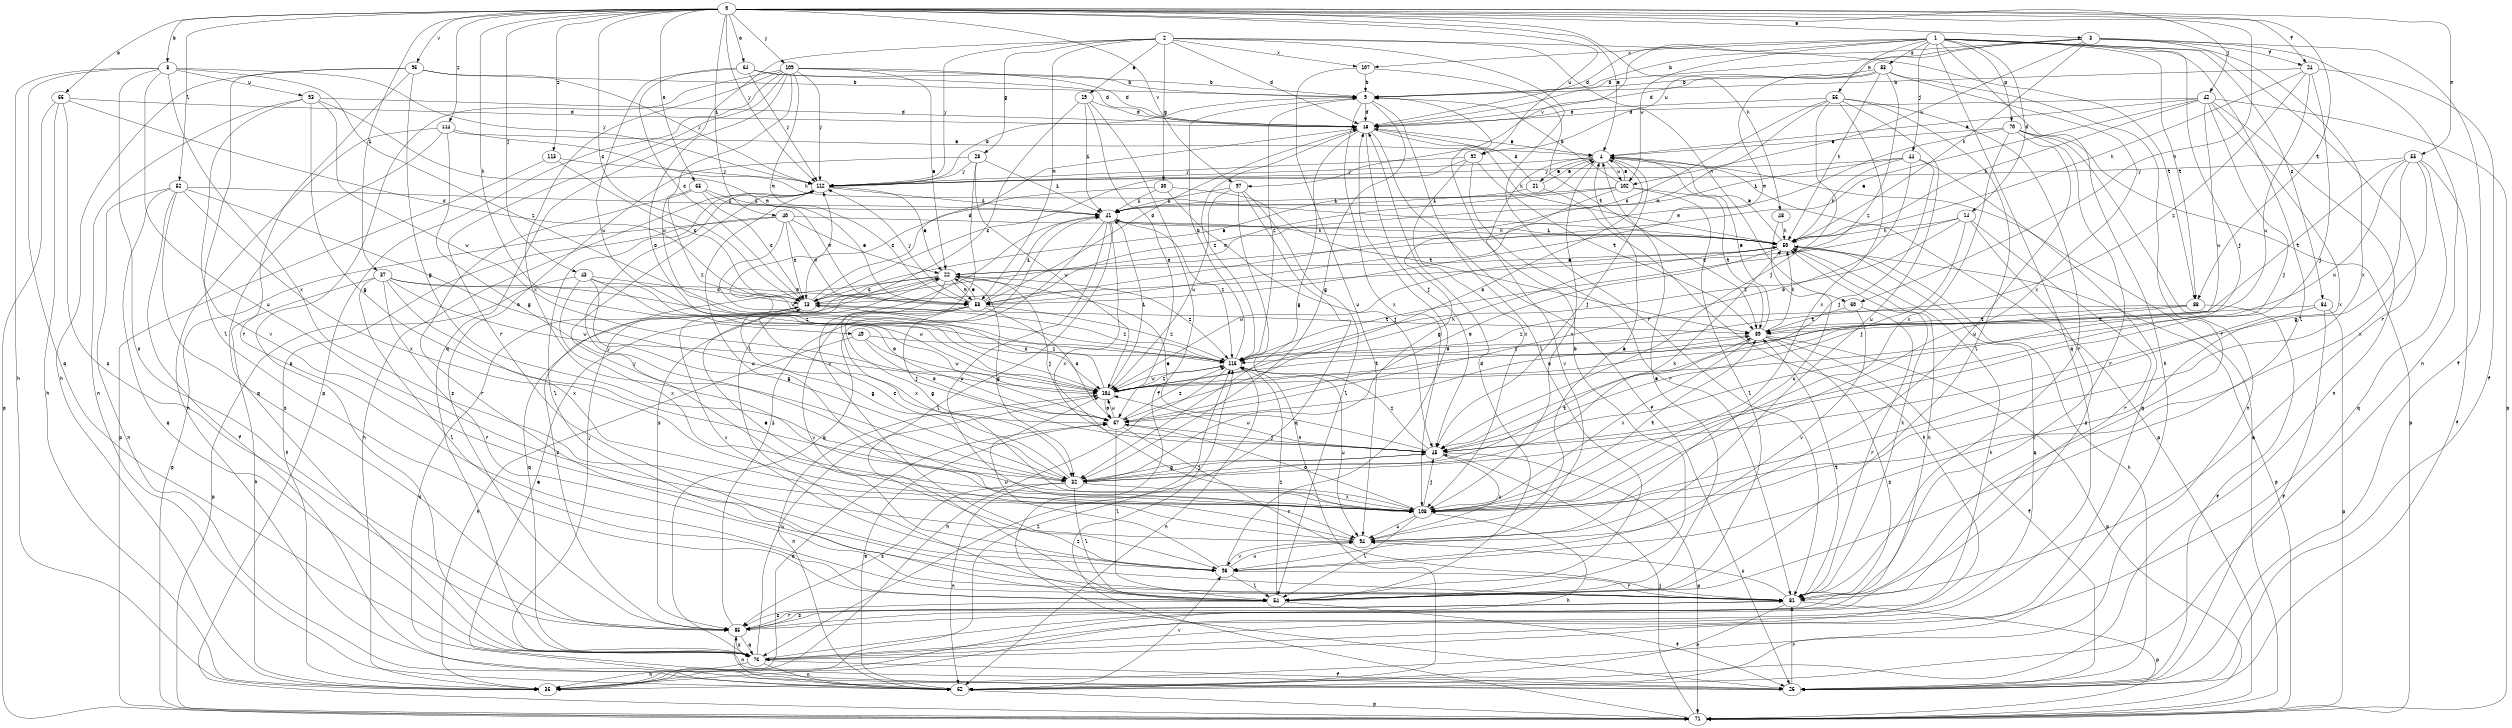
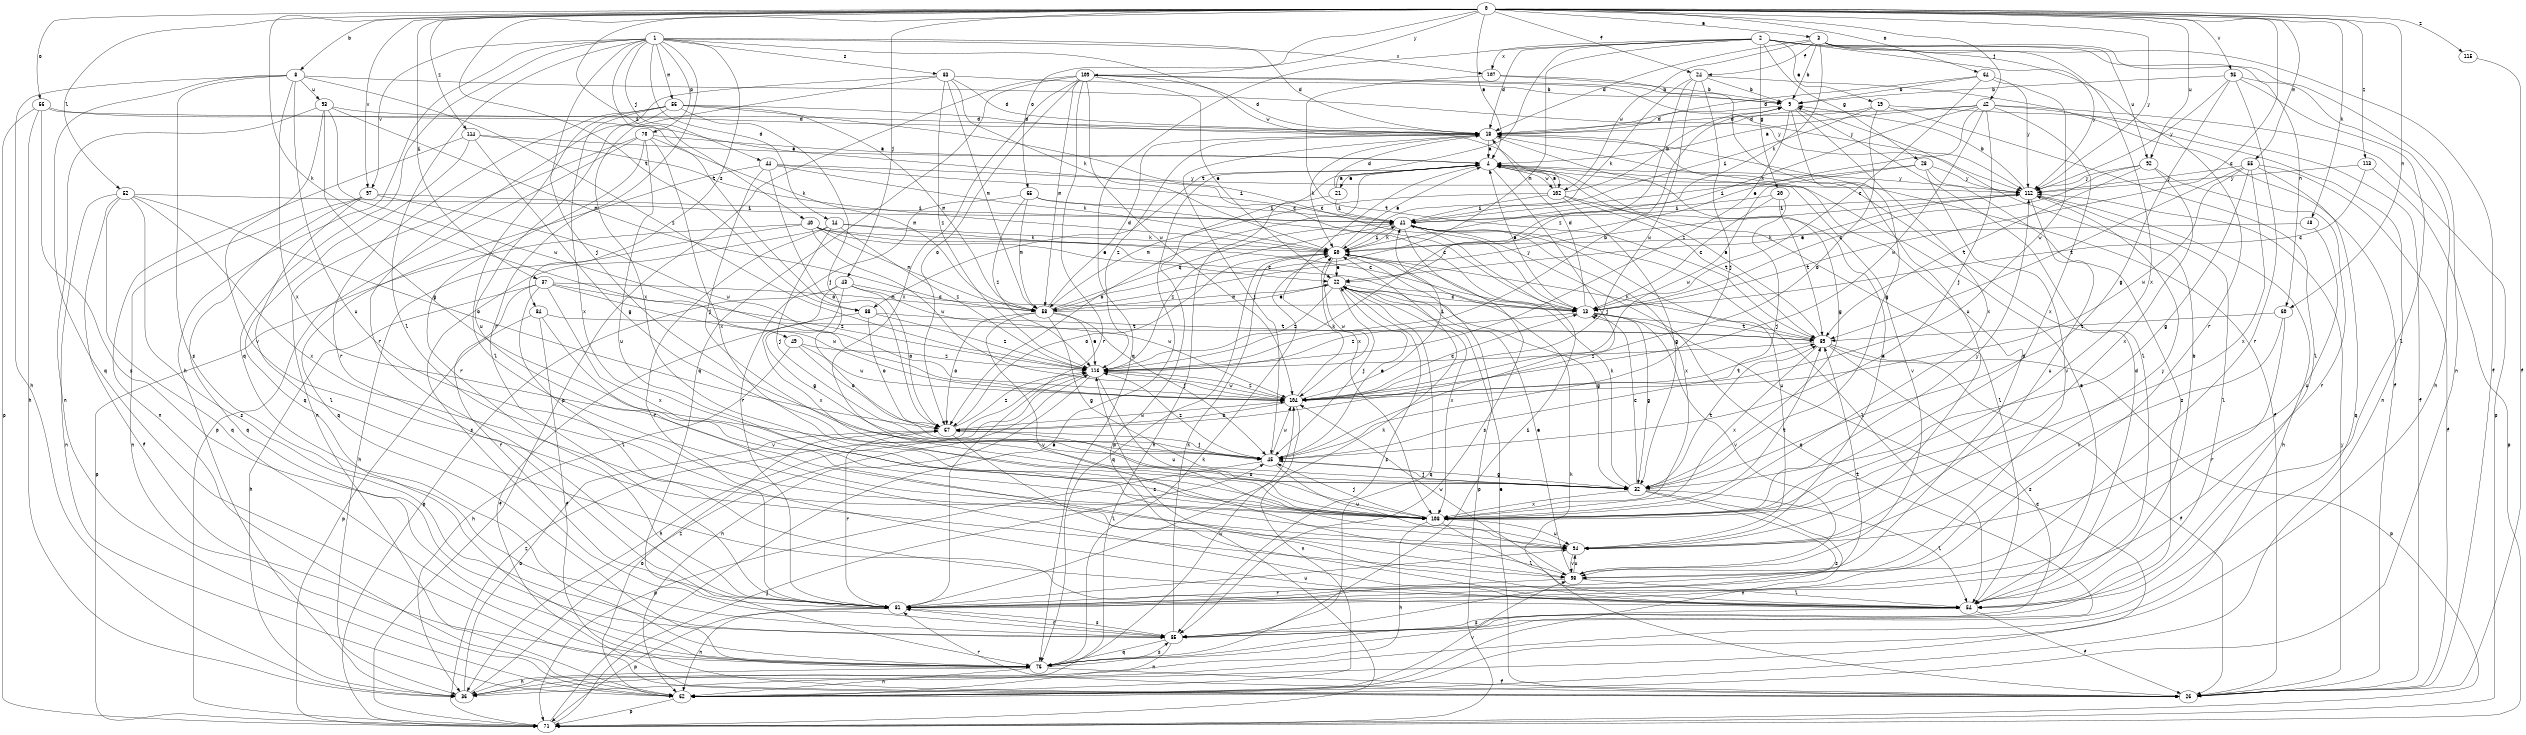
none -> (2468, 57)
(1028, 260) -> (1180, 268)
(1171, 334) -> (1095, 342)
